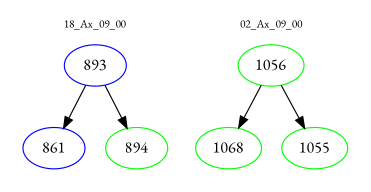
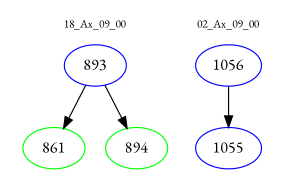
(271, 65) -> (229, 65)
(54, 148) -> (54, 148)
(229, 148) -> none
(315, 148) -> (229, 148)
